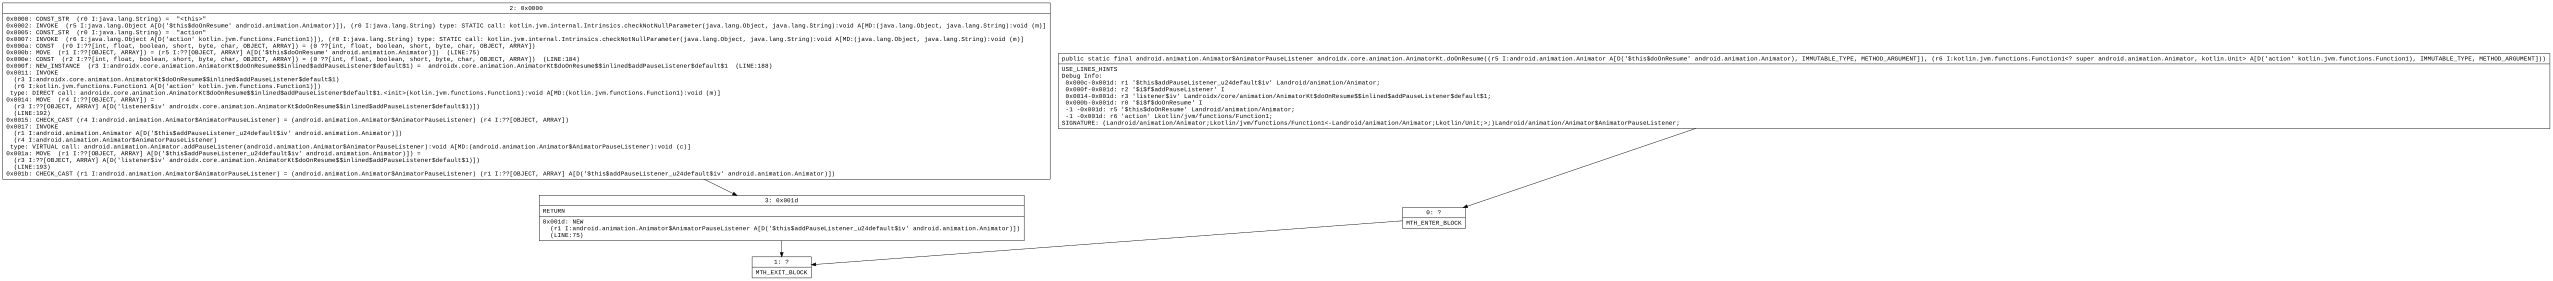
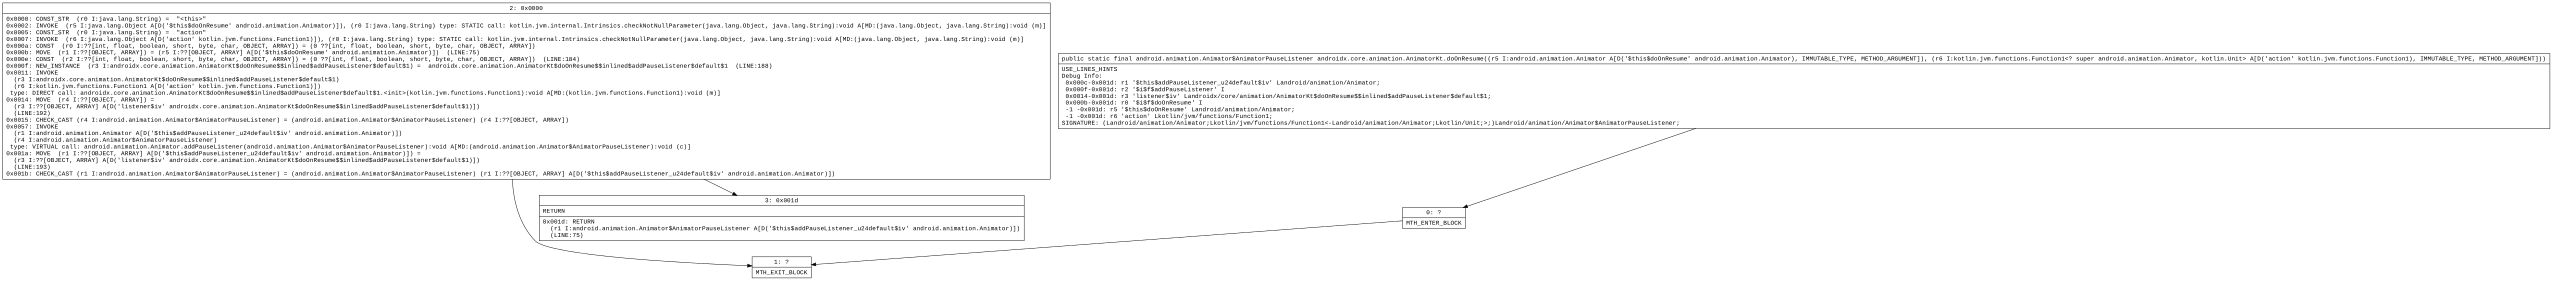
(36, 127) -> (36, 127)
(567, 222) -> (573, 222)
(782, 247) -> (607, 256)
